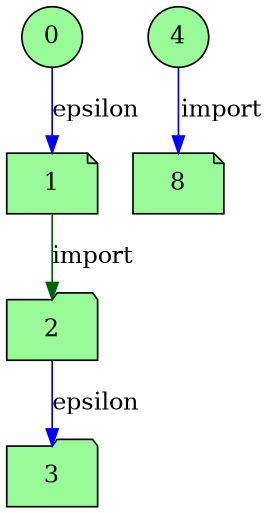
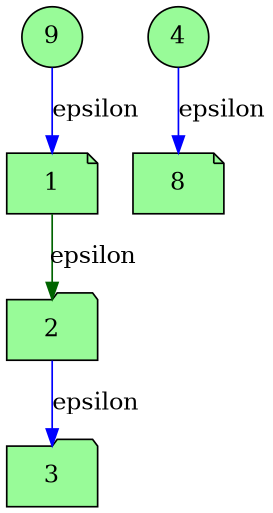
(52, 37) -> (52, 37)
(222, 110) -> (222, 110)
(93, 257) -> (93, 257)
